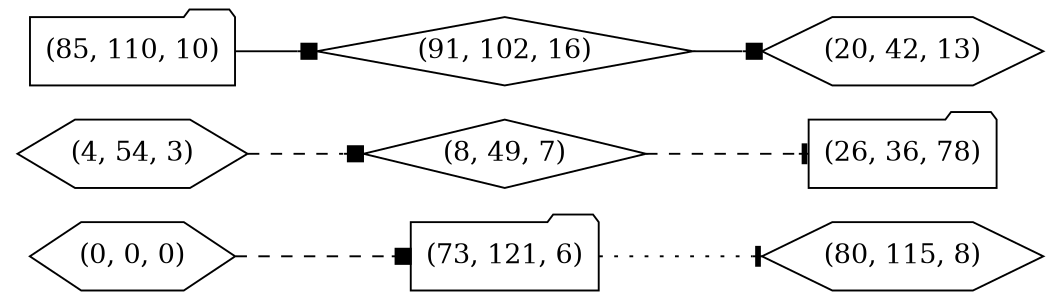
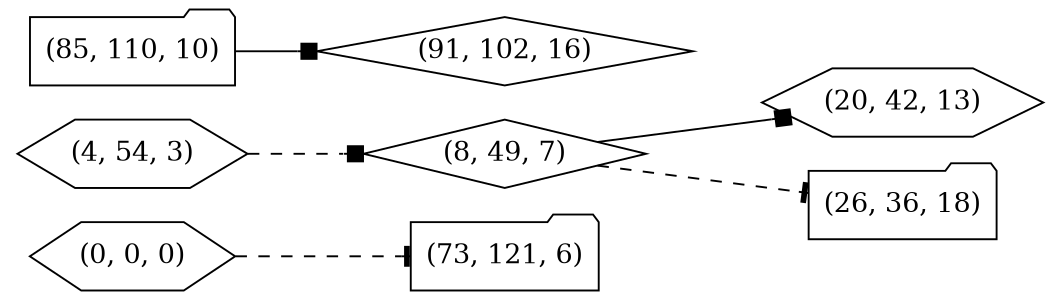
(718, 51) -> (685, 131)
(903, 154) -> (903, 205)
(314, 256) -> (318, 256)
(903, 256) -> none
